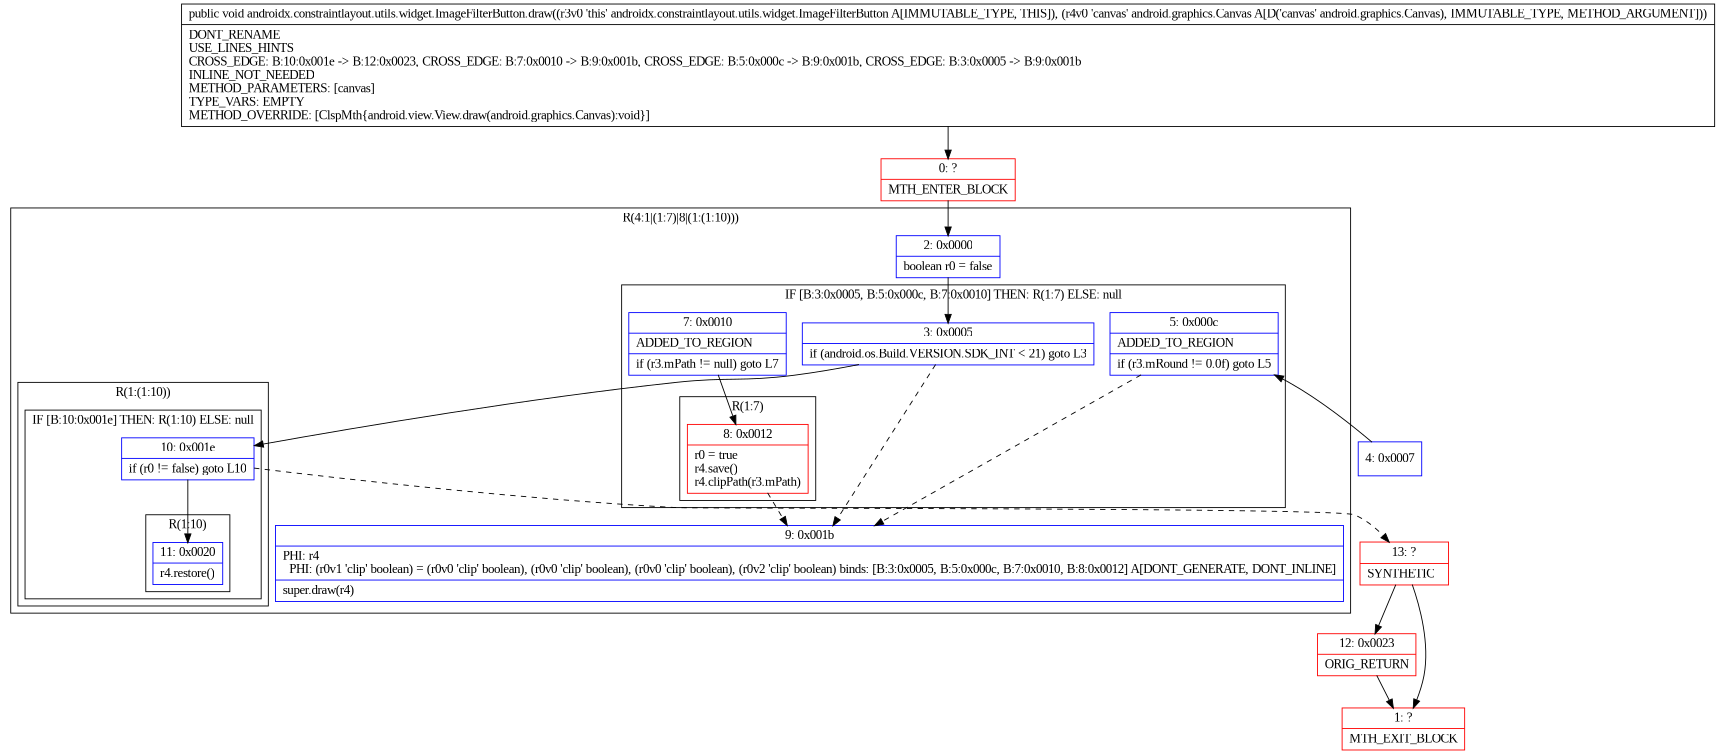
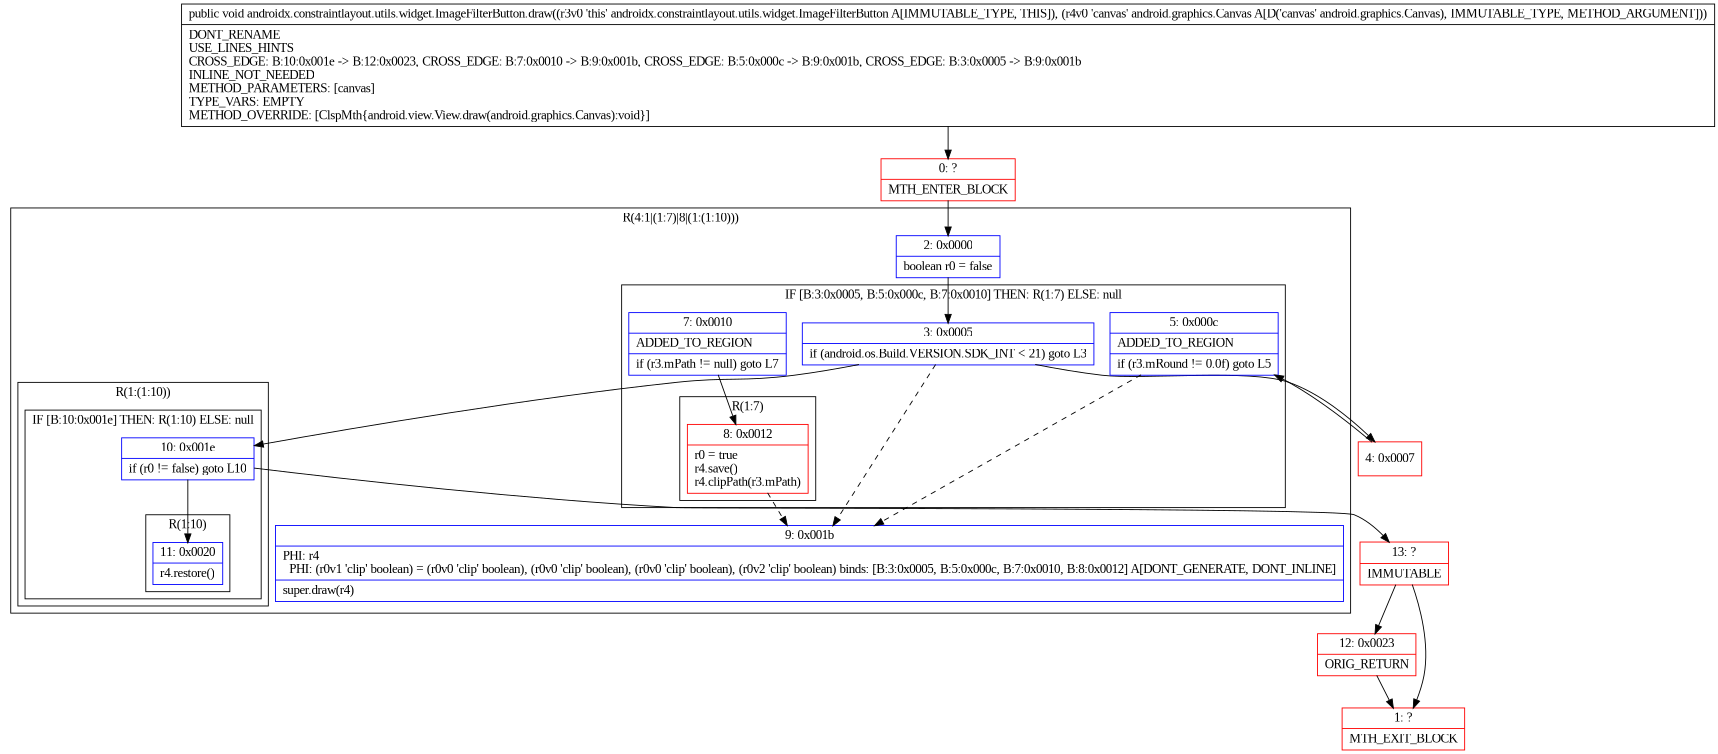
none -> (1210, 375)
(1390, 459) -> (1390, 459)
(594, 502) -> (594, 502)
(1401, 574) -> (1404, 574)
